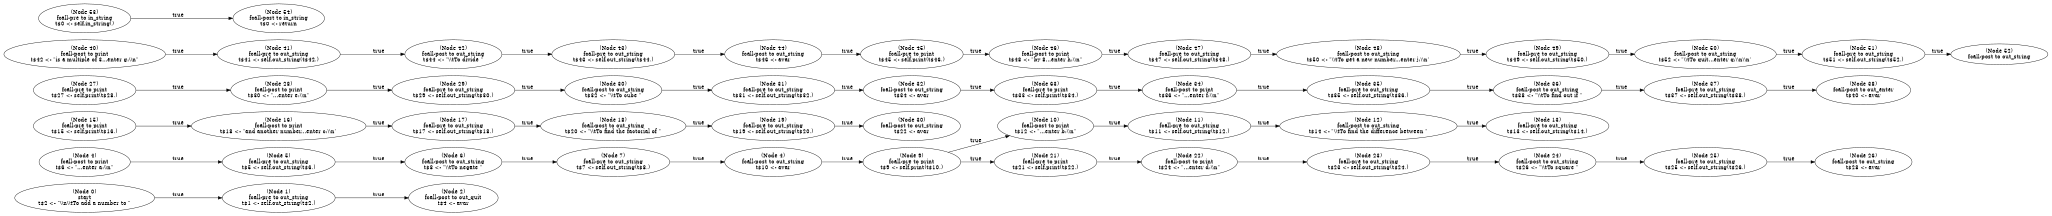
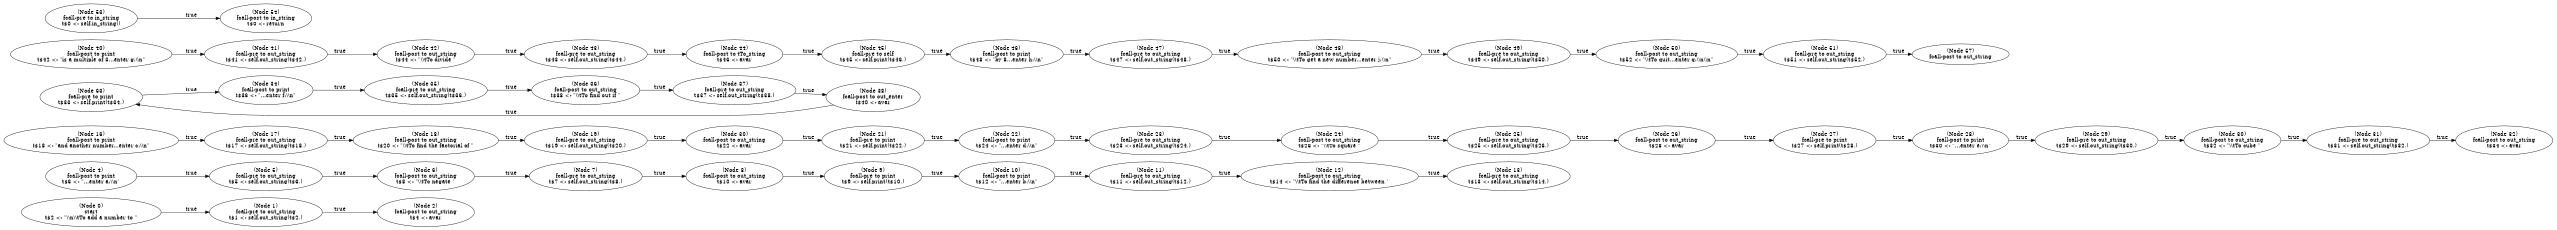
(773, 54) -> (734, 54)
(912, 54) -> (873, 54)
(1999, 54) -> (1961, 54)
(975, 90) -> (487, 115)
(85, 126) -> none
none -> (1742, 140)
(773, 162) -> (734, 176)
(976, 162) -> (800, 140)
(453, 198) -> (426, 212)
